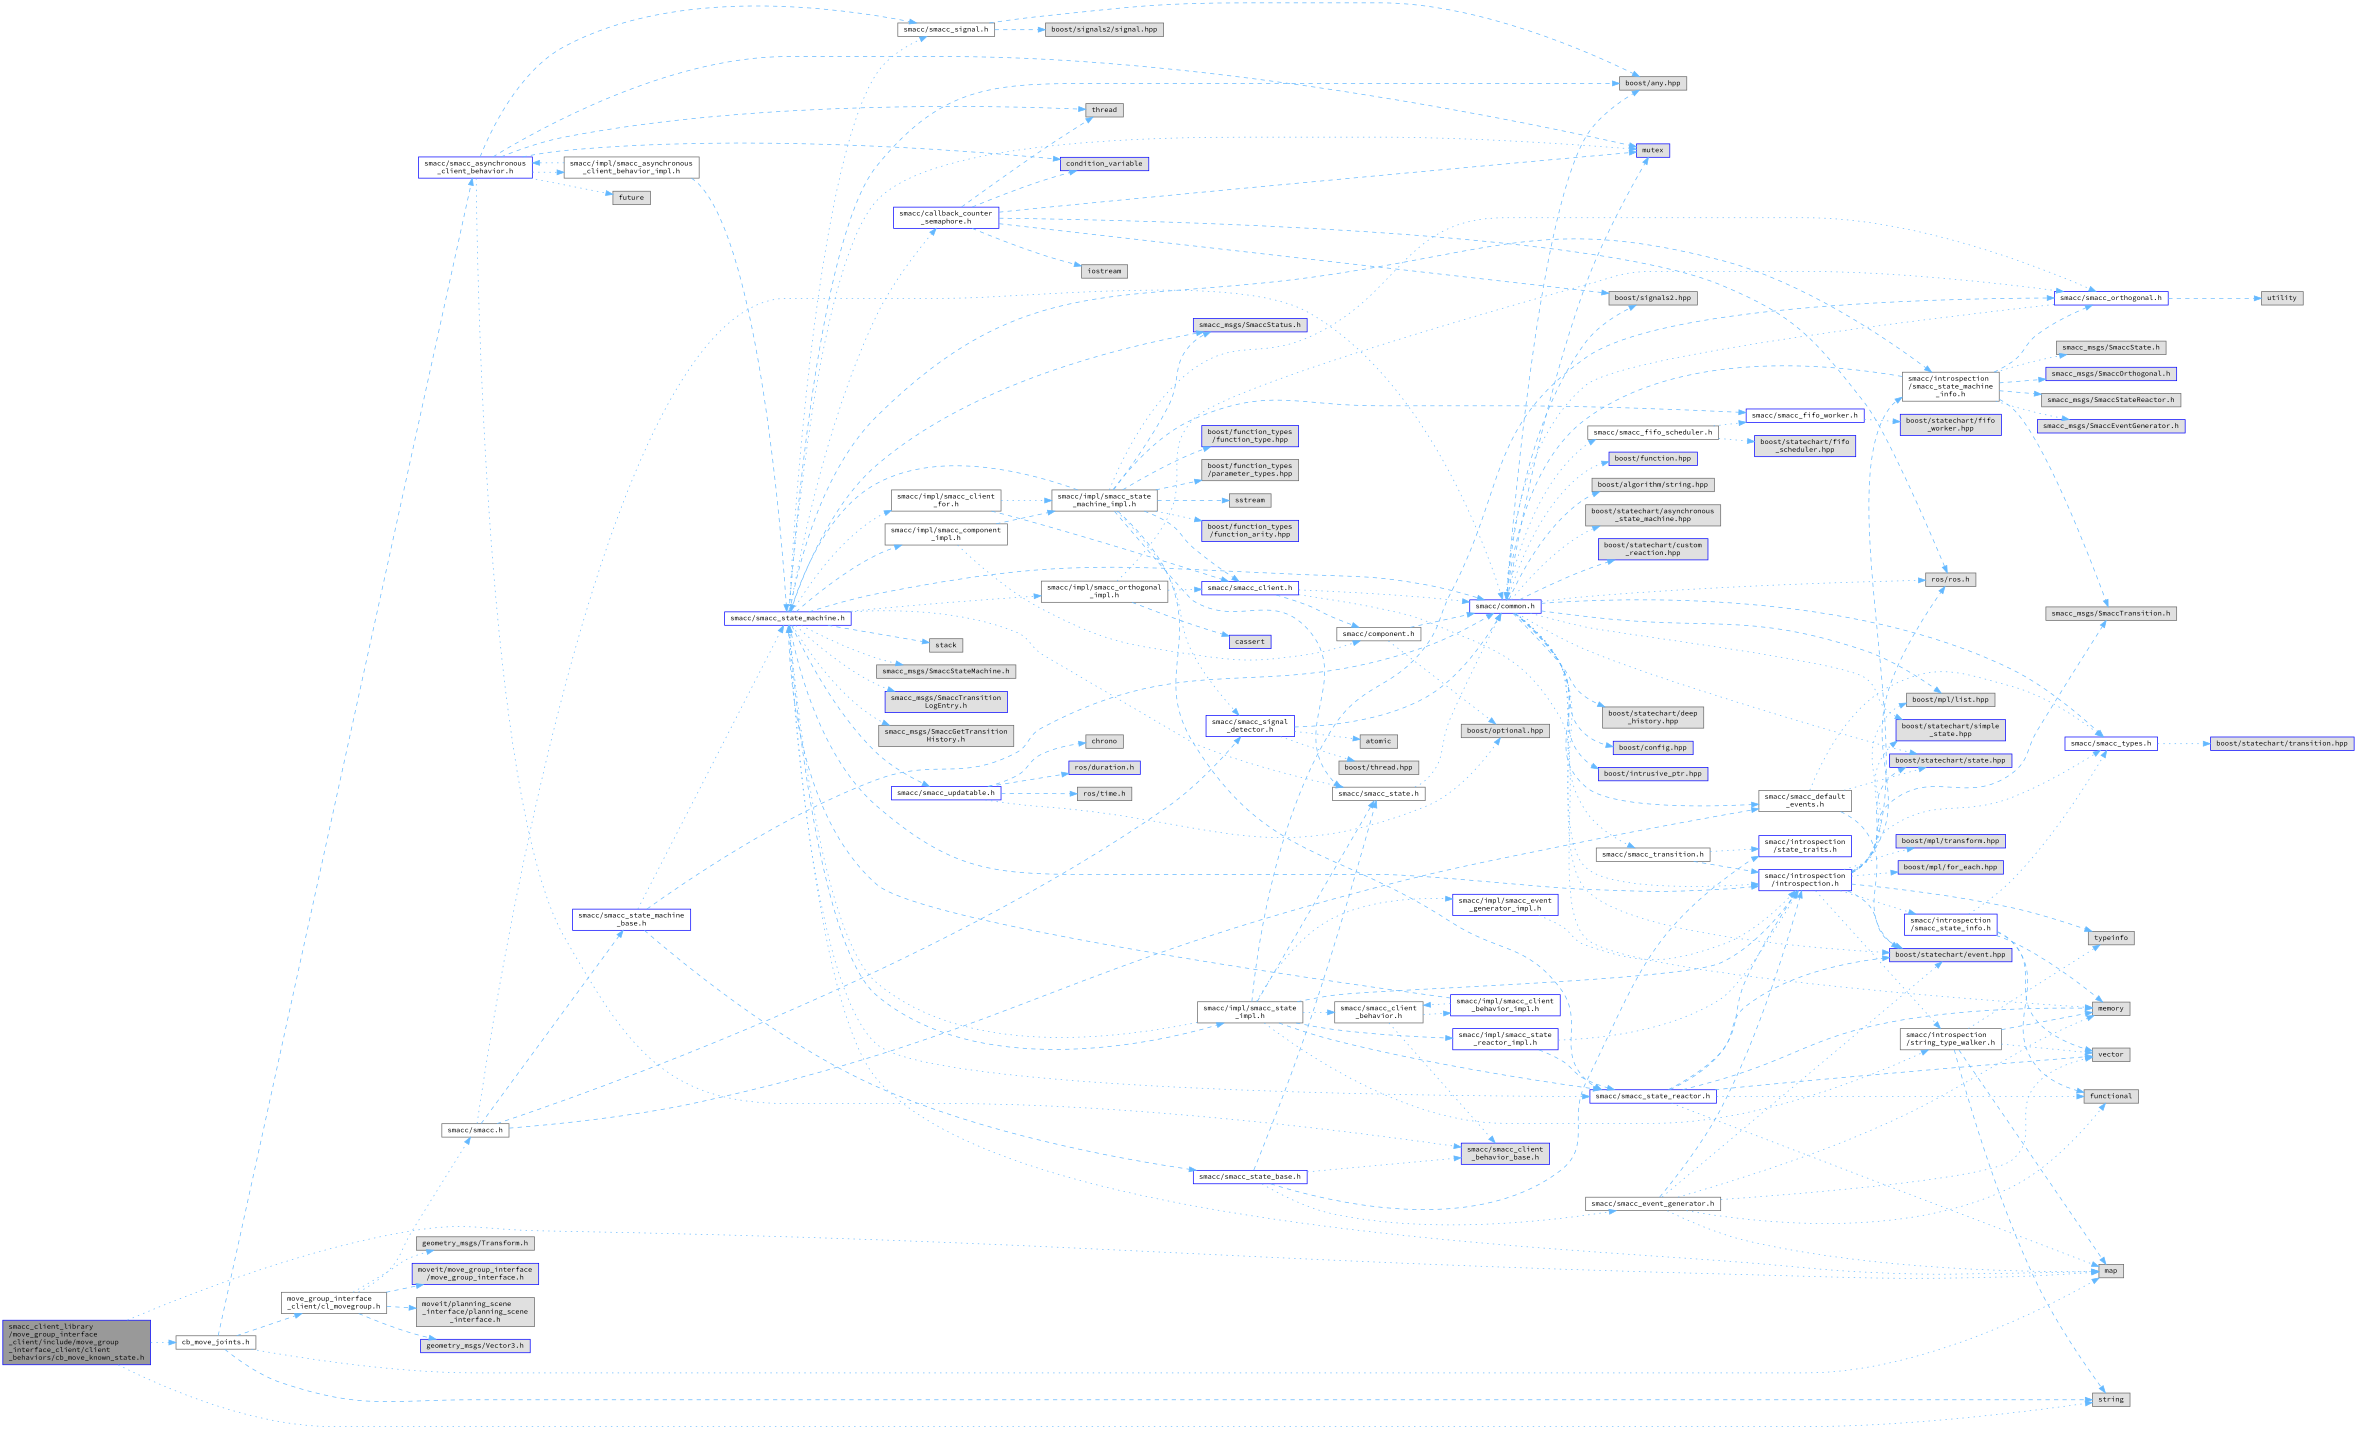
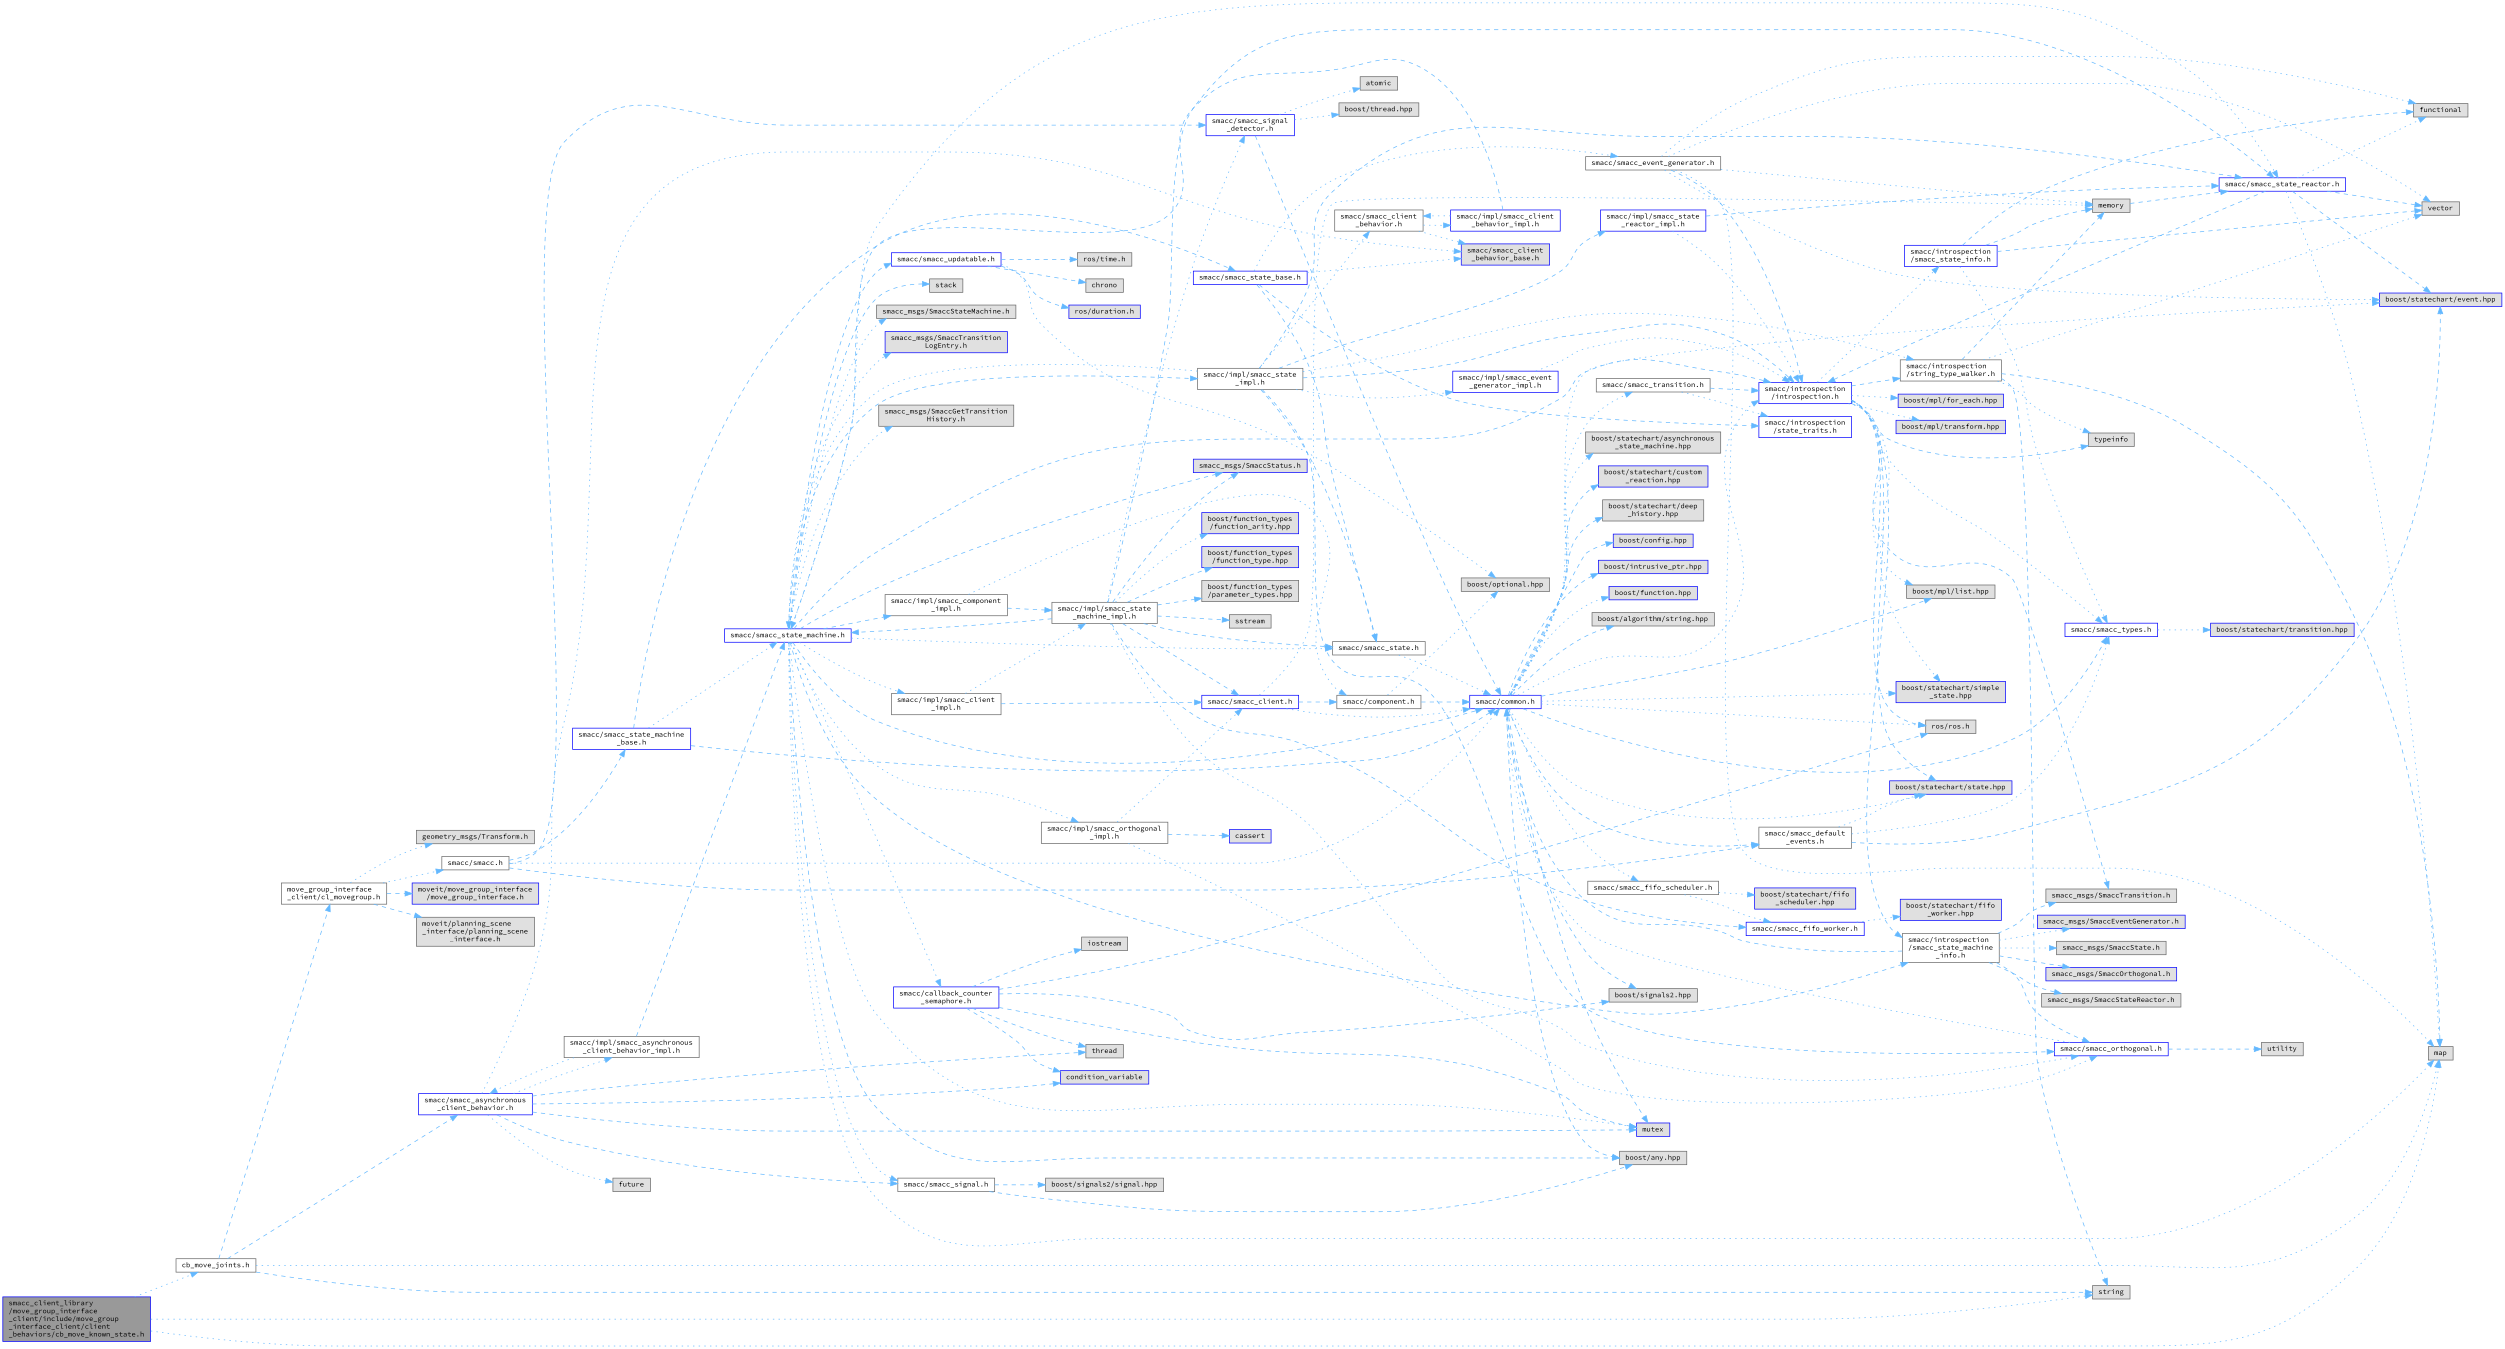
(946, 501) -> (946, 704)
(1869, 906) -> none
(1882, 964) -> (1872, 383)
(1879, 1025) -> (2175, 198)
(475, 1346) -> none
